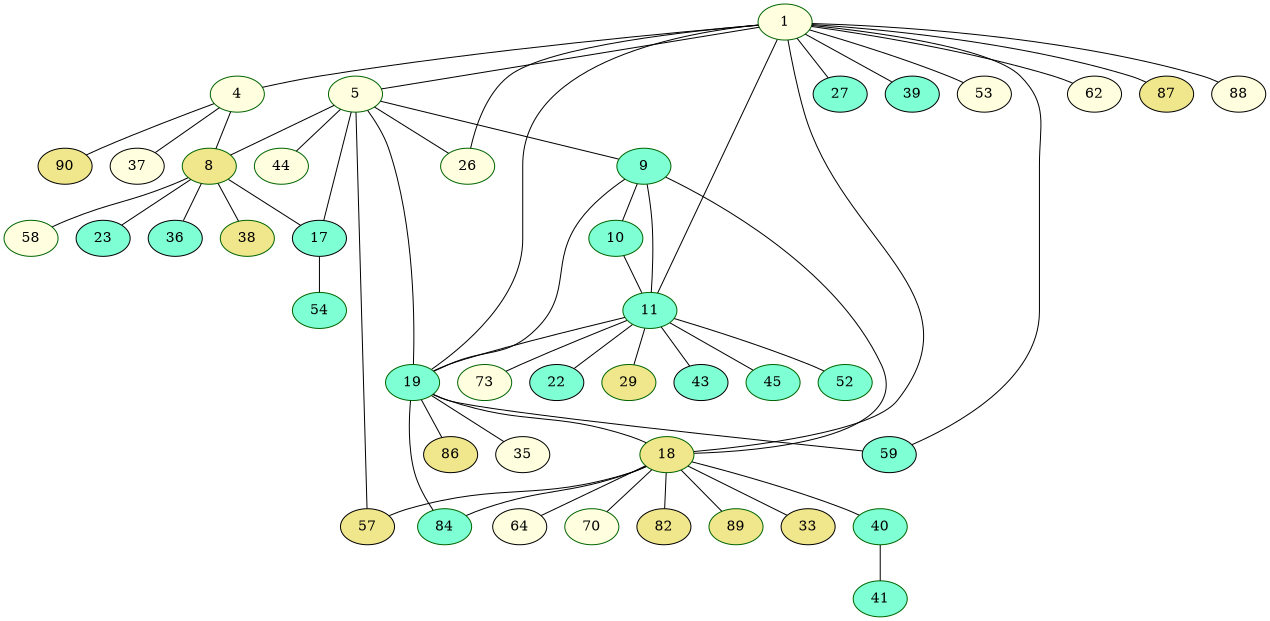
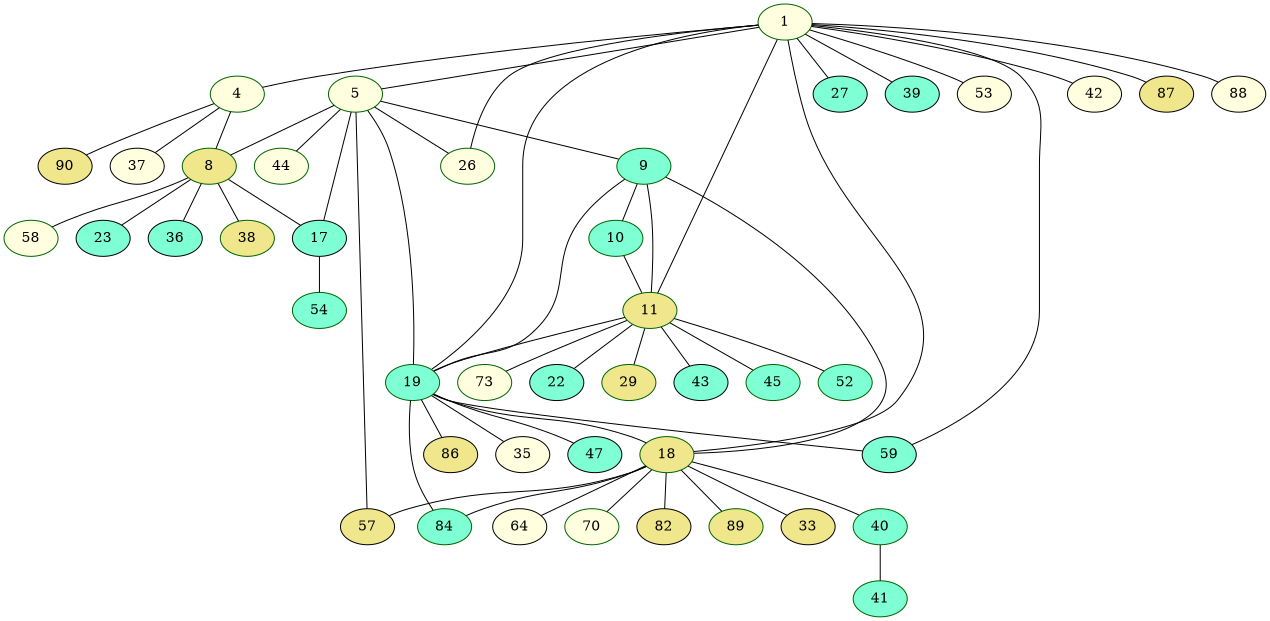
(1095, 94) -> (1095, 94)
(650, 310) -> (650, 310)
none -> (595, 455)
